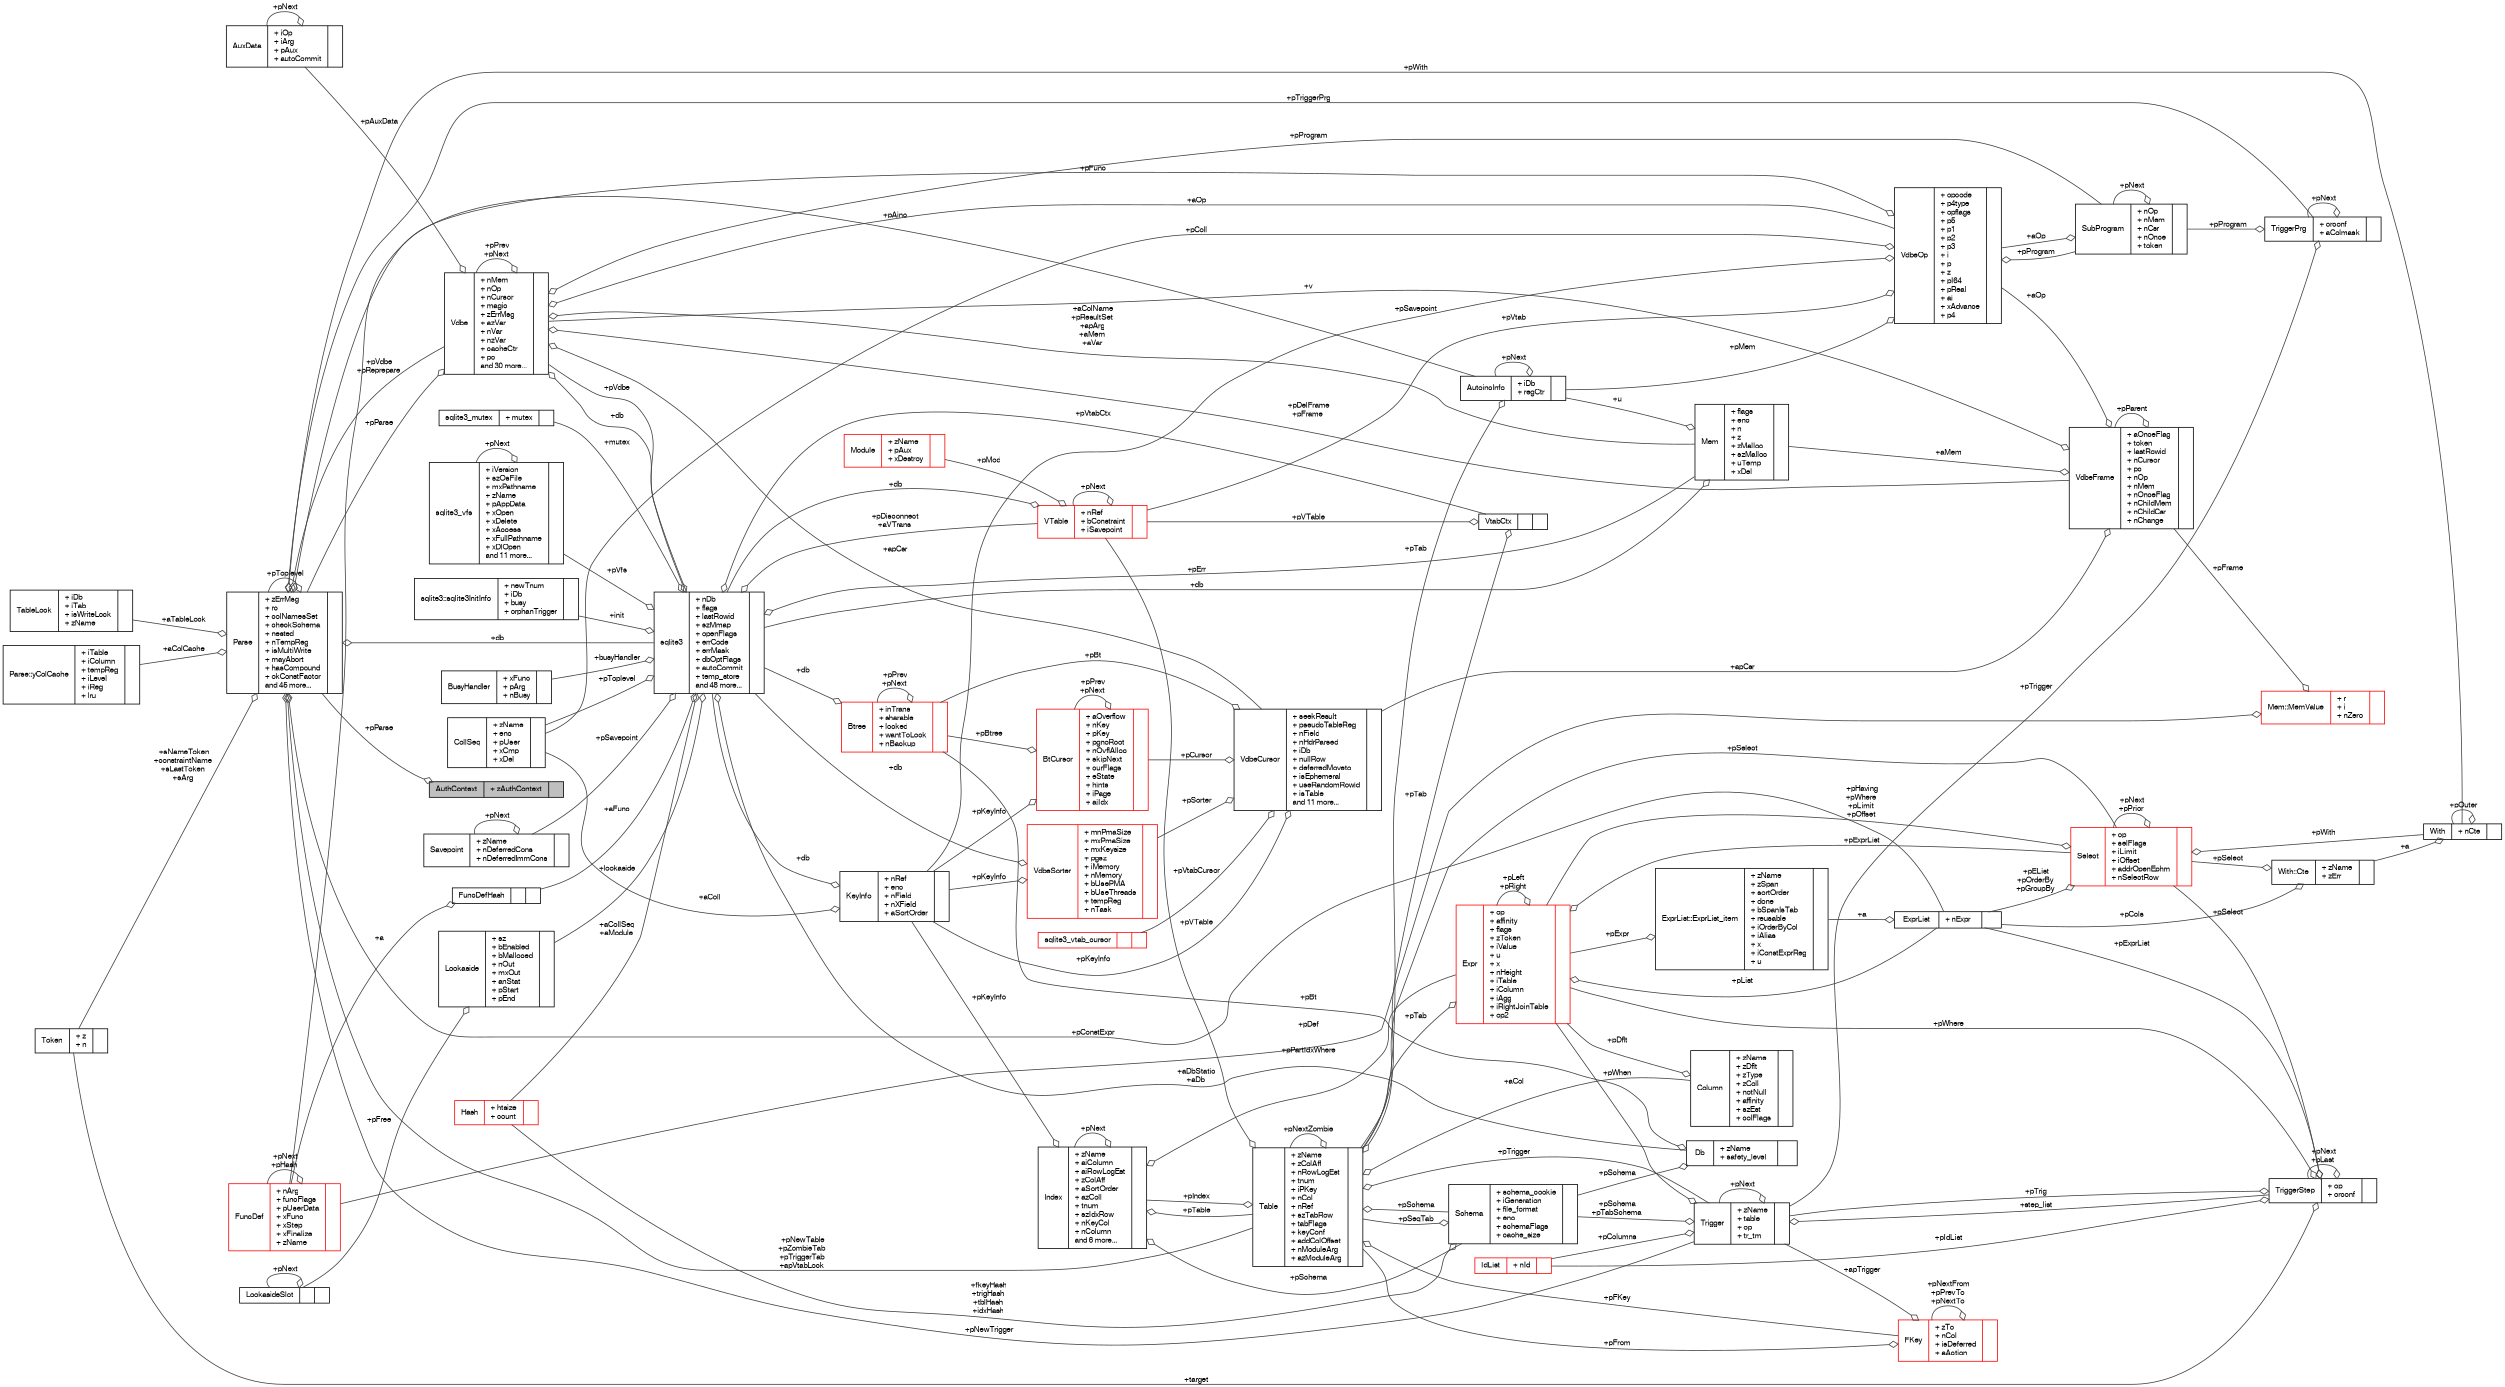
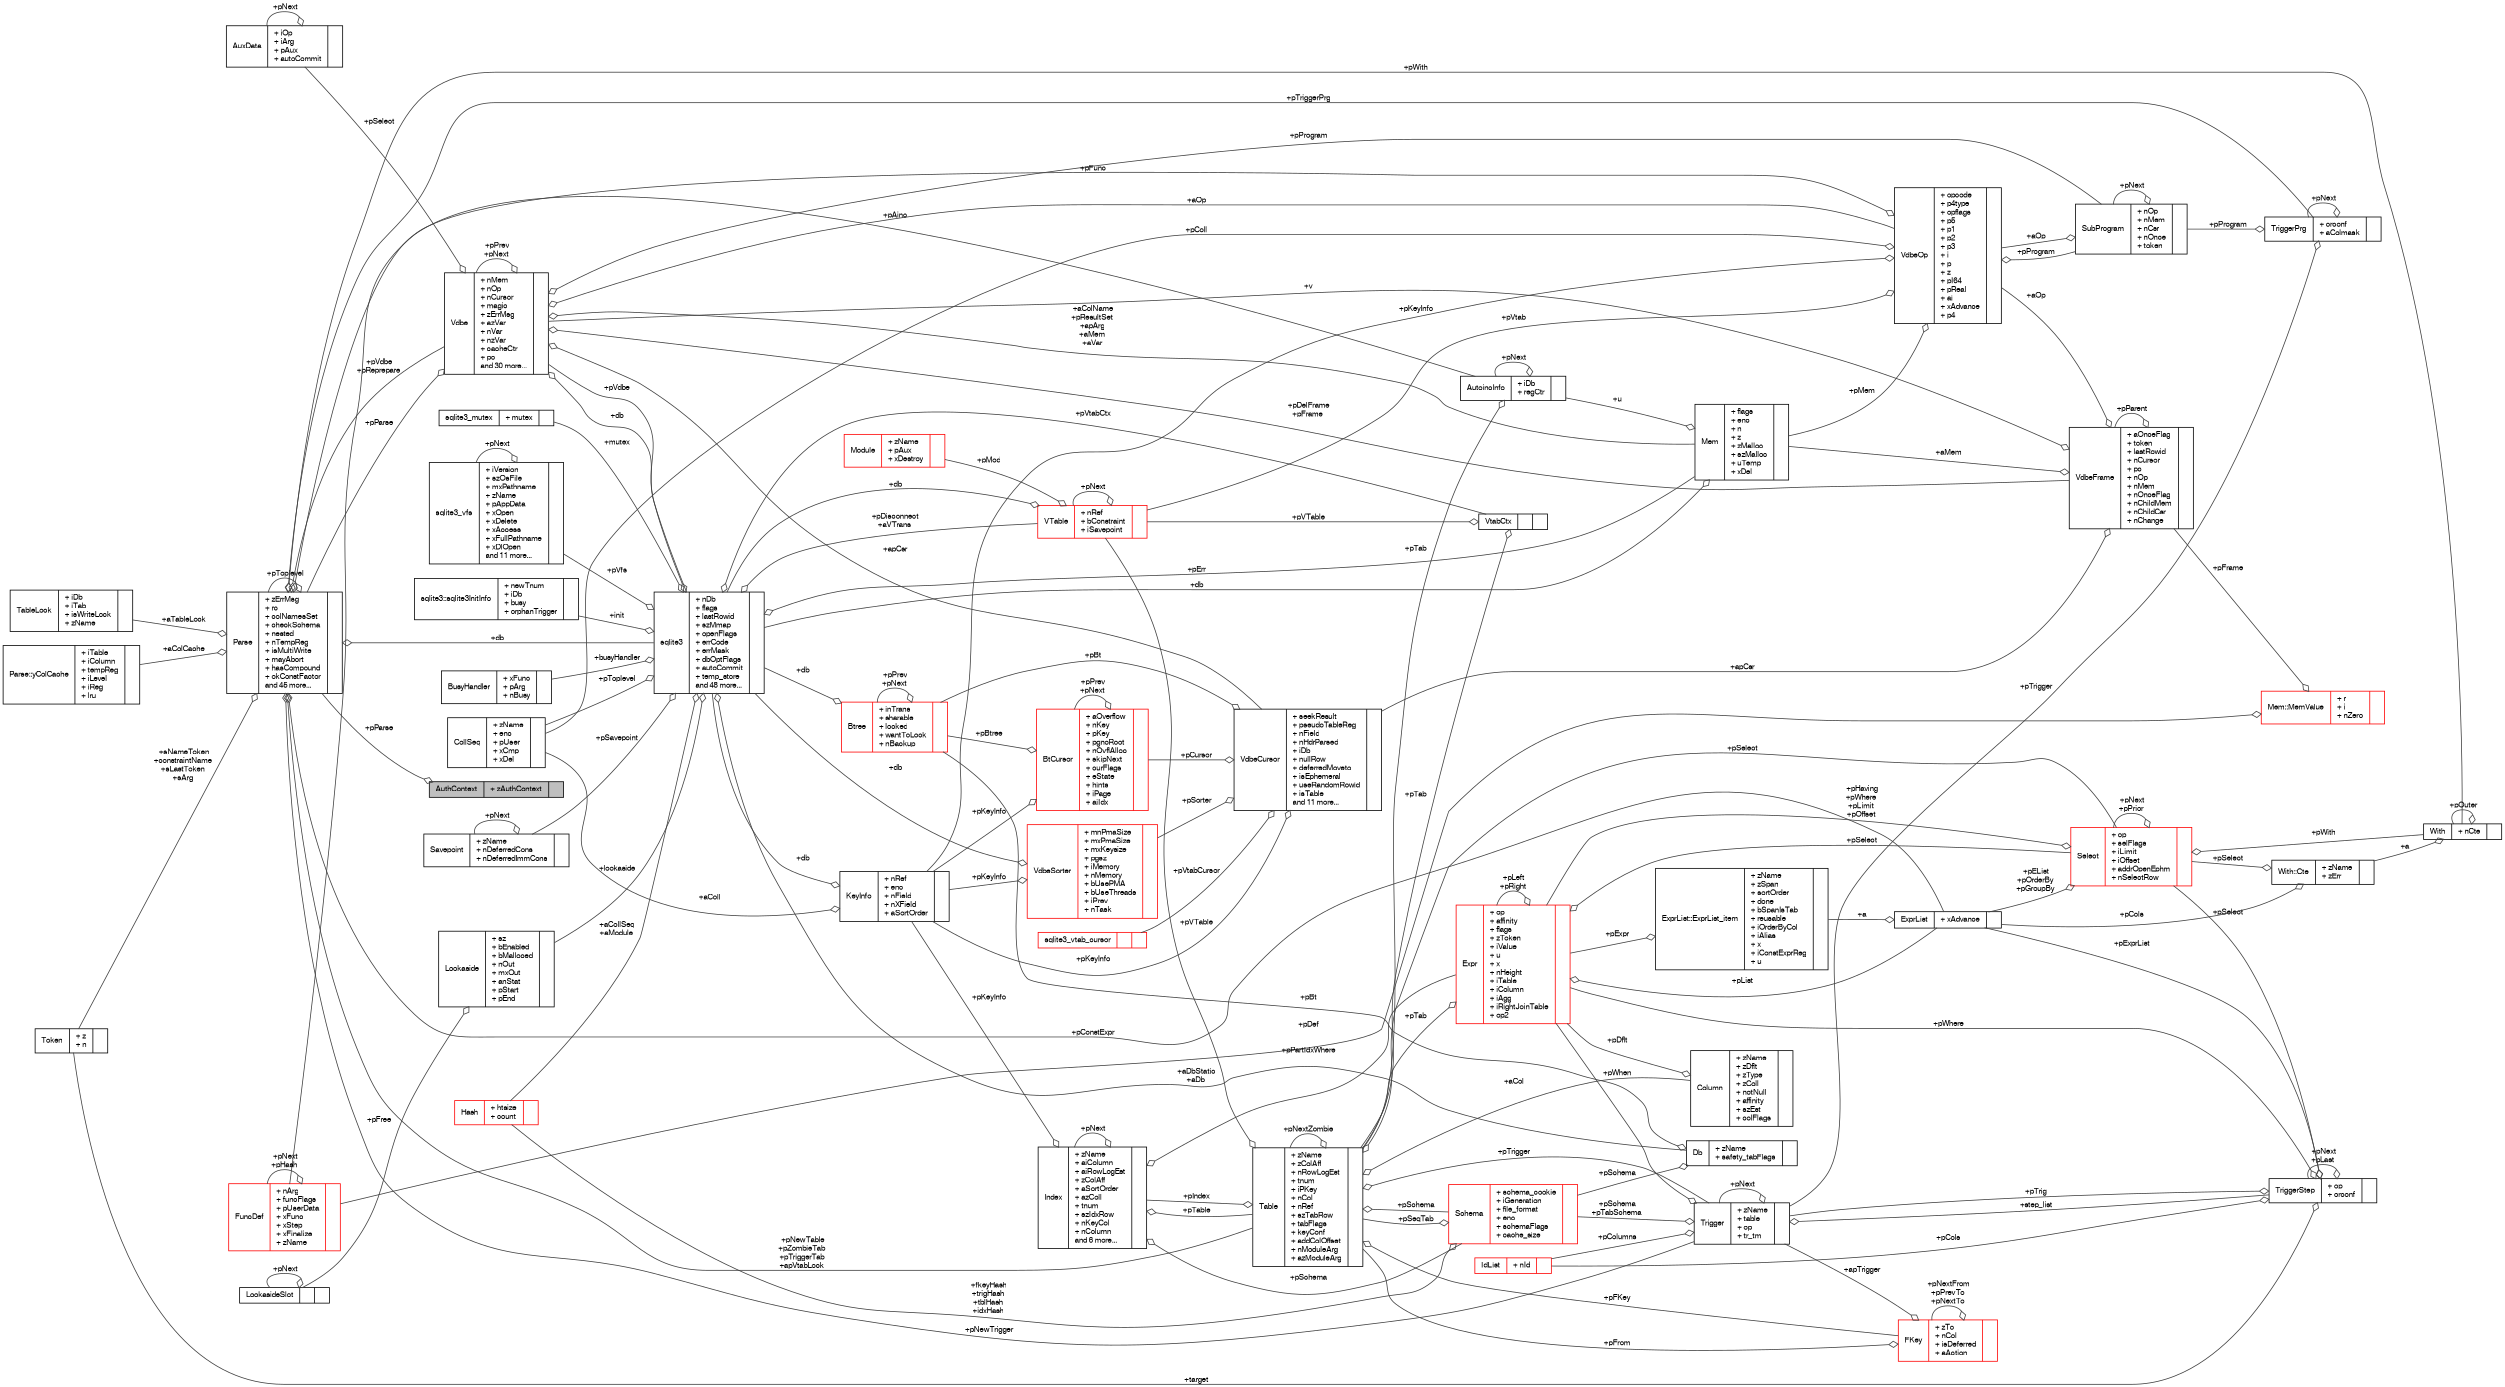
(379, 122) -> (379, 122)
(1415, 309) -> (1415, 309)
(1731, 375) -> (1871, 403)
(1861, 841) -> (1861, 841)
(496, 896) -> none
(1103, 901) -> (1096, 901)
(1958, 919) -> (1960, 919)
(1743, 1157) -> (1746, 1157)
(1513, 1214) -> (1513, 1214)
(1948, 1238) -> (1948, 1238)
